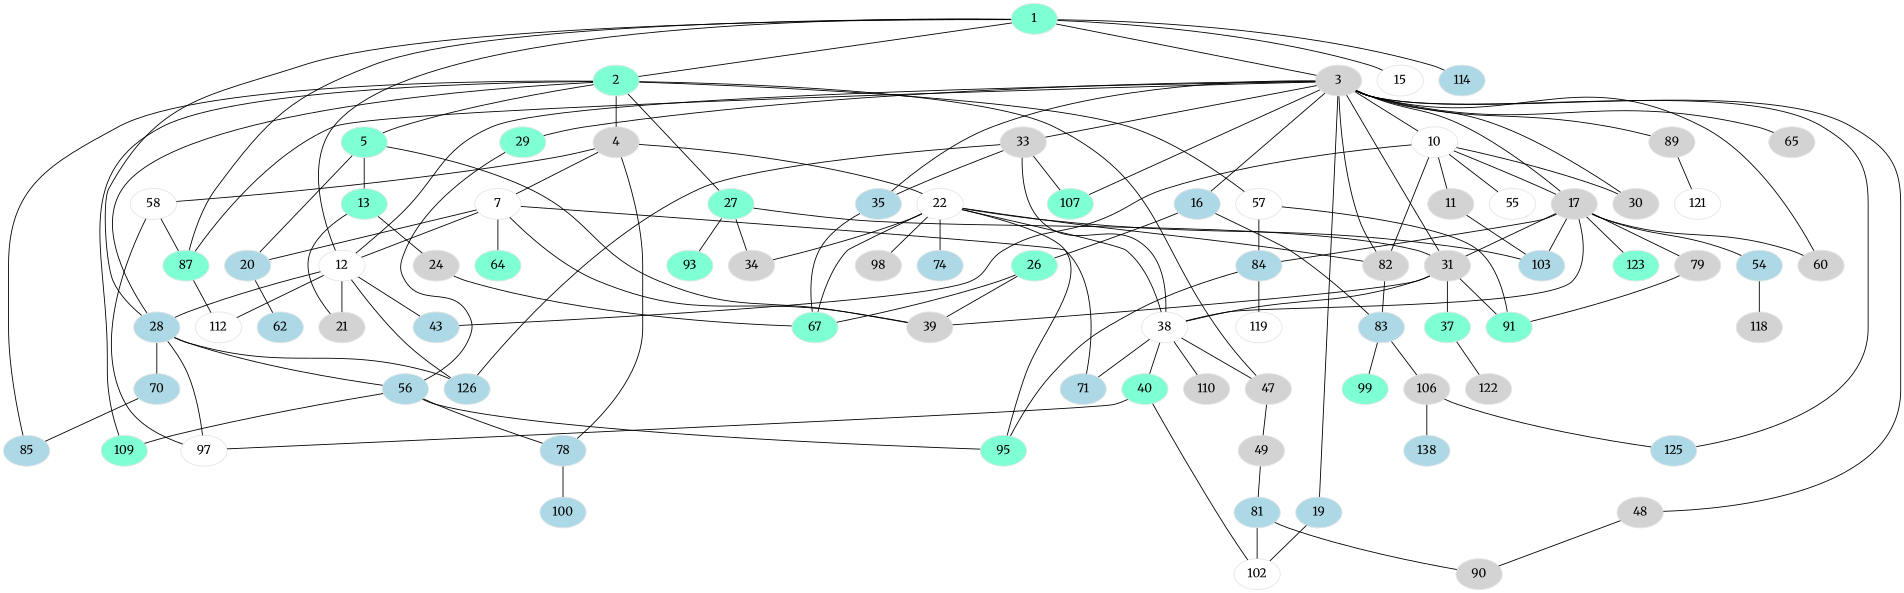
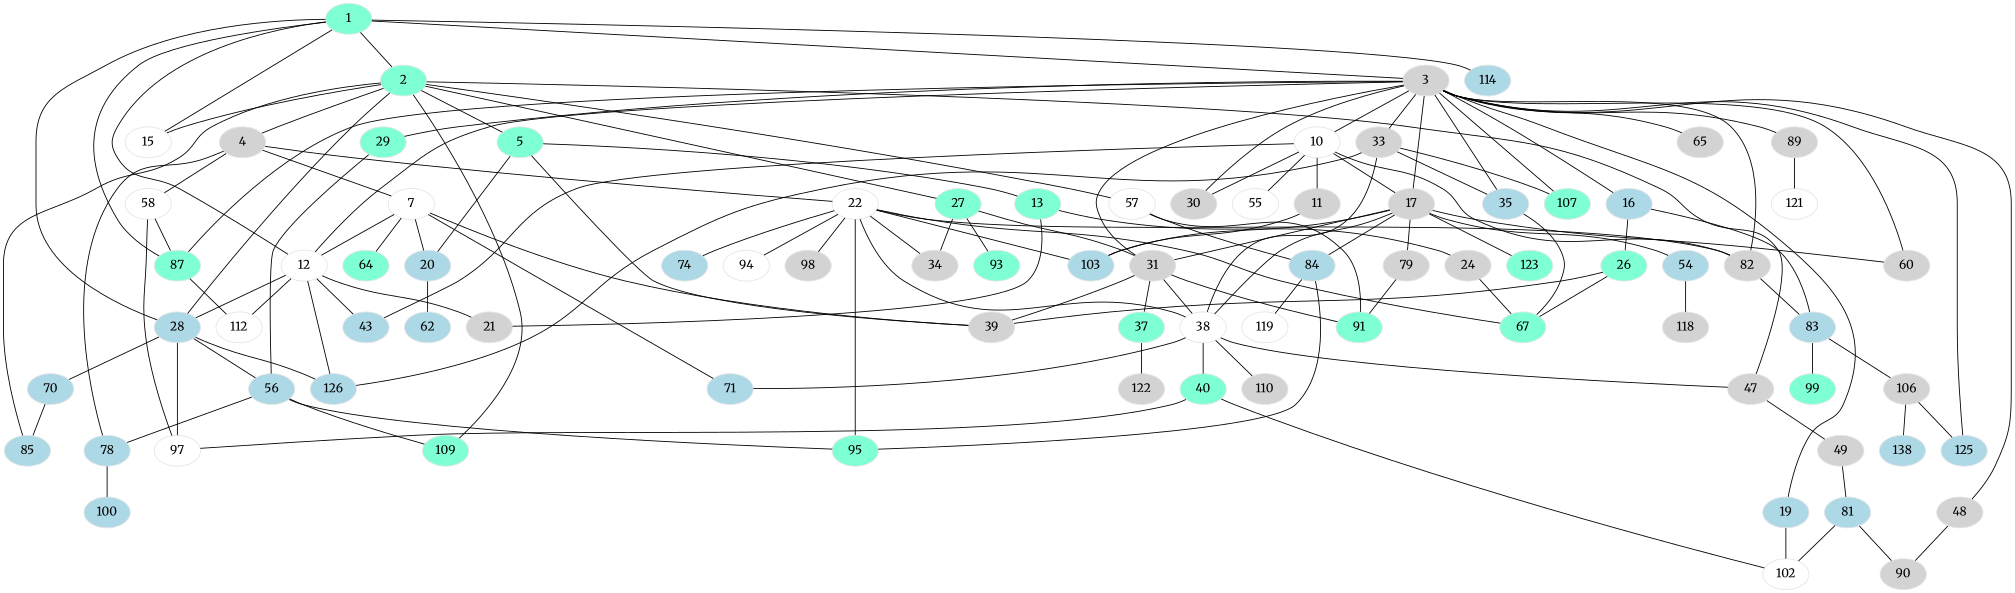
none -> (219, 117)
none -> (746, 266)
